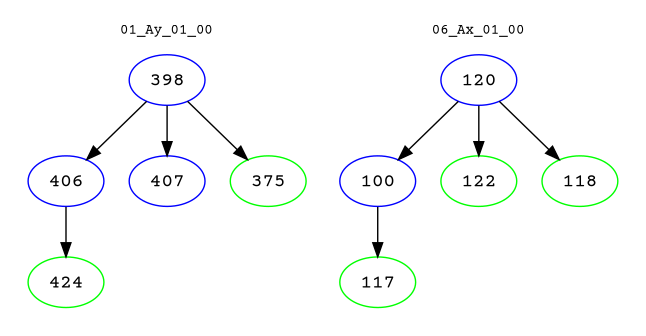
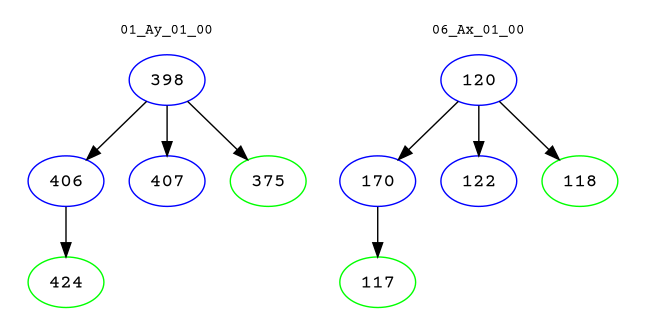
(378, 181) -> (378, 181)
(479, 181) -> (479, 181)
